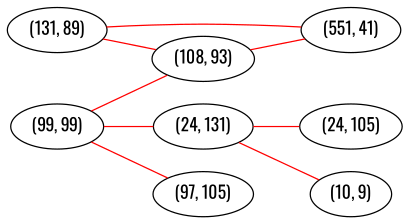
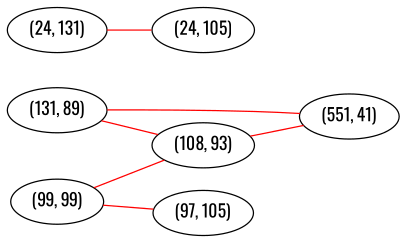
(129, 127) -> none
(351, 194) -> none
